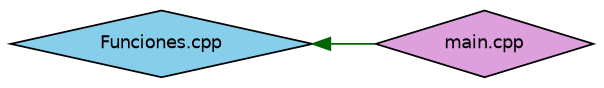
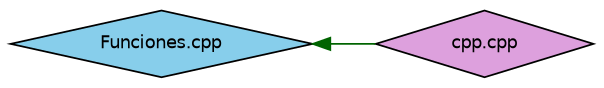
(485, 44) -> (485, 44)
